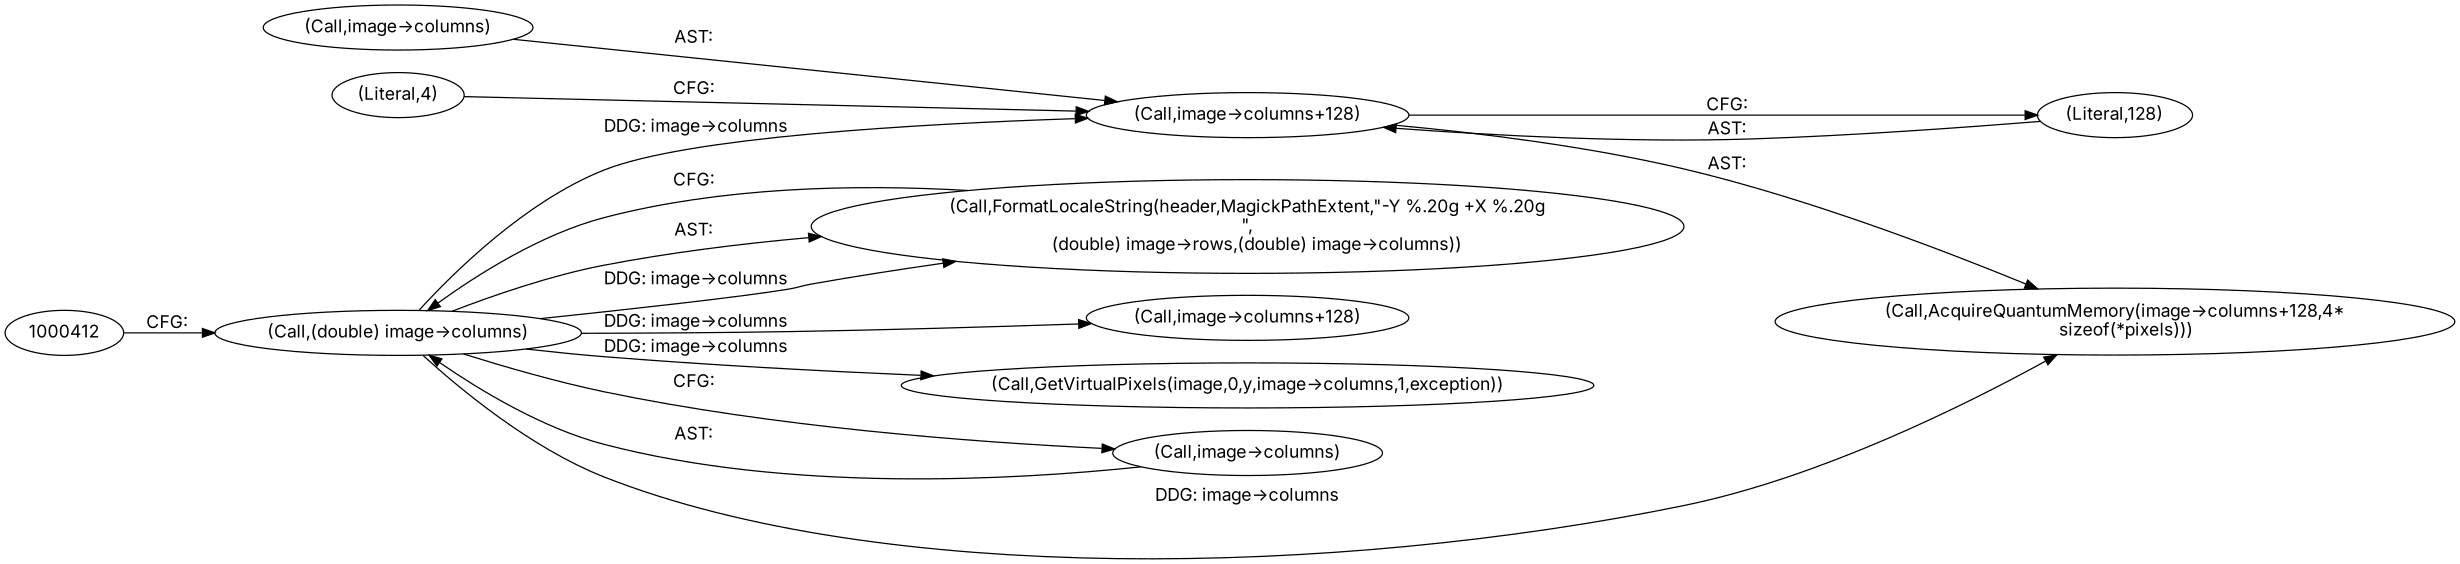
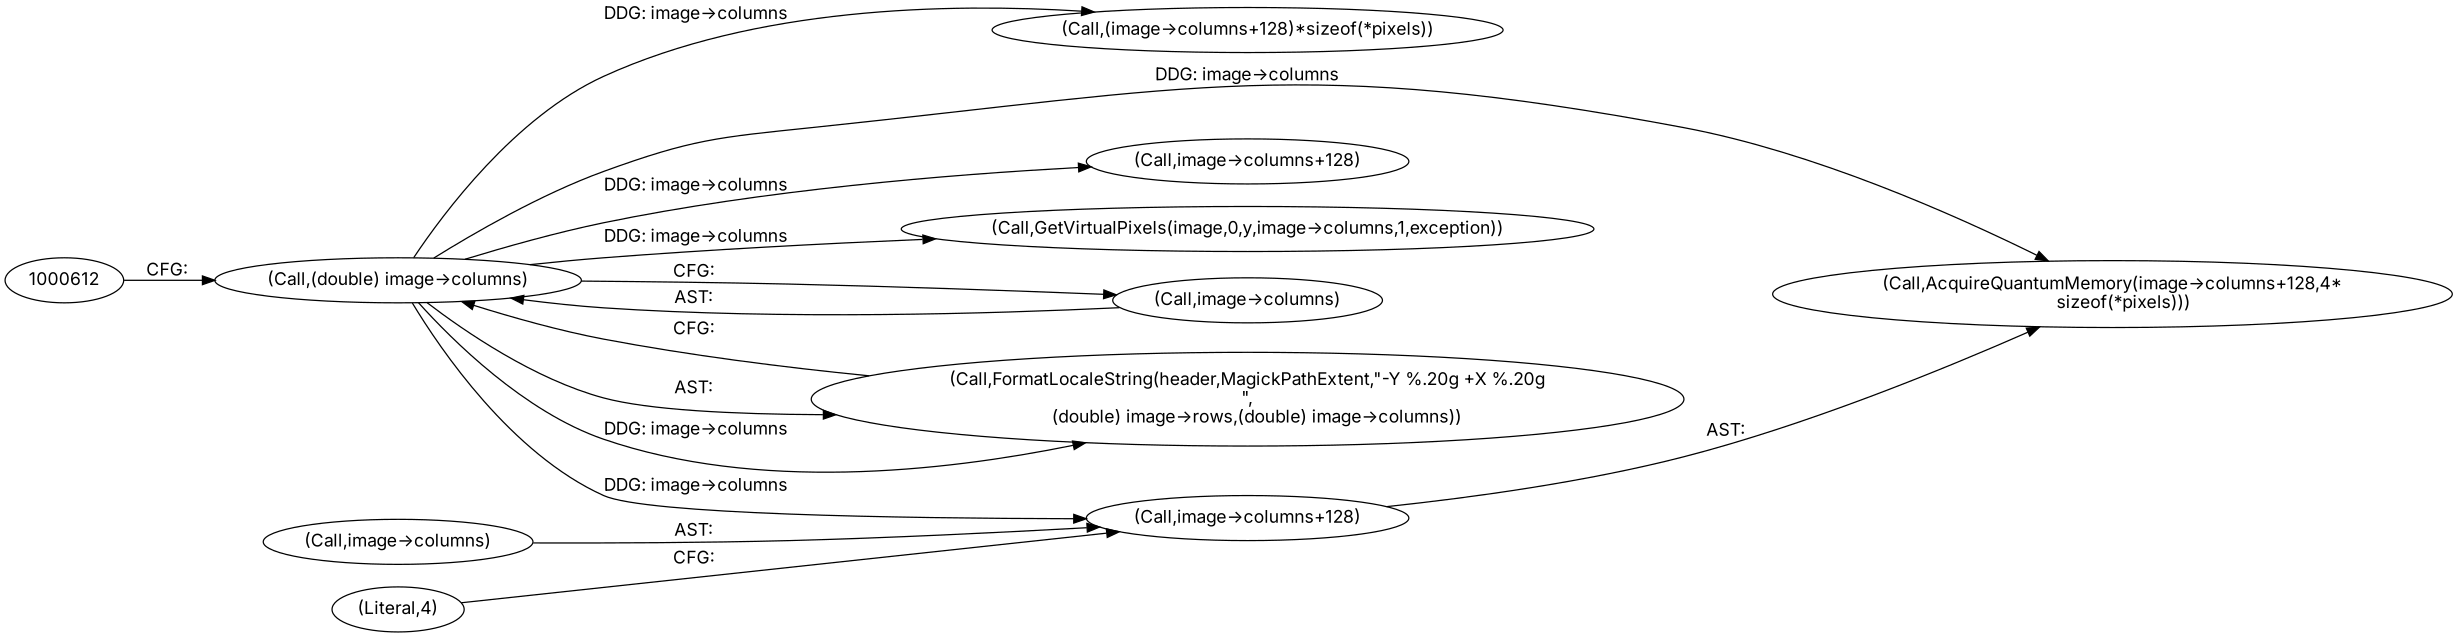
none -> (1248, 30)
(2115, 115) -> none
(64, 333) -> (64, 280)
